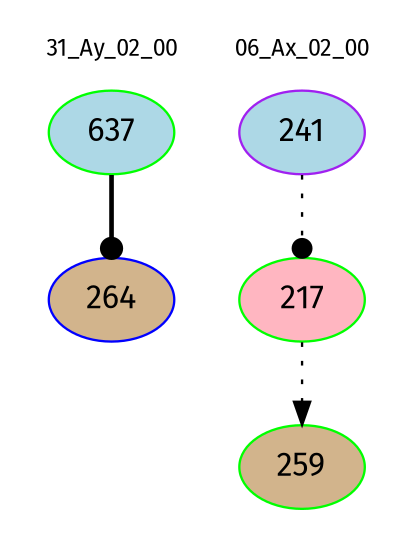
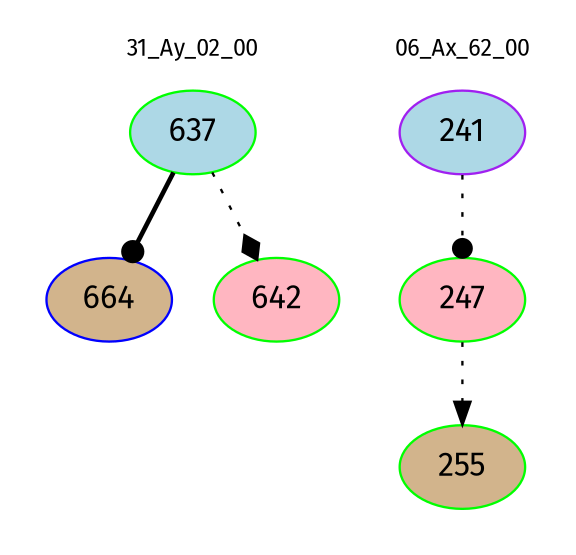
(302, 50) -> (462, 50)
(112, 300) -> (109, 300)
none -> (277, 300)
(302, 300) -> (462, 300)
(302, 467) -> (462, 467)
